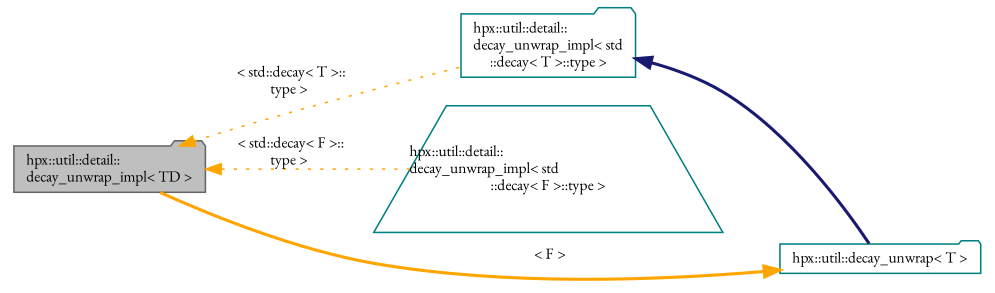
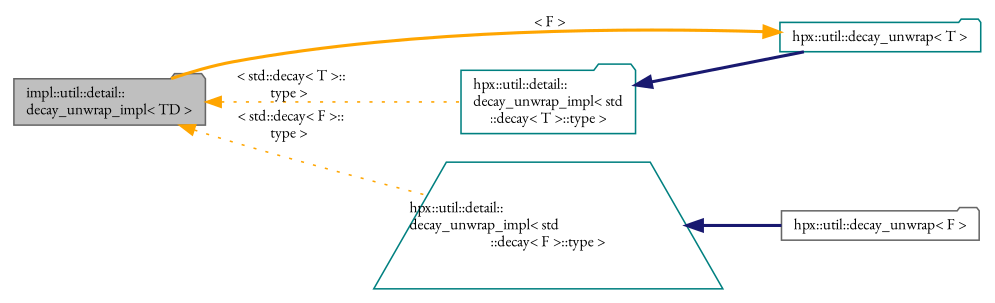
(110, 169) -> (110, 102)
none -> (880, 225)
